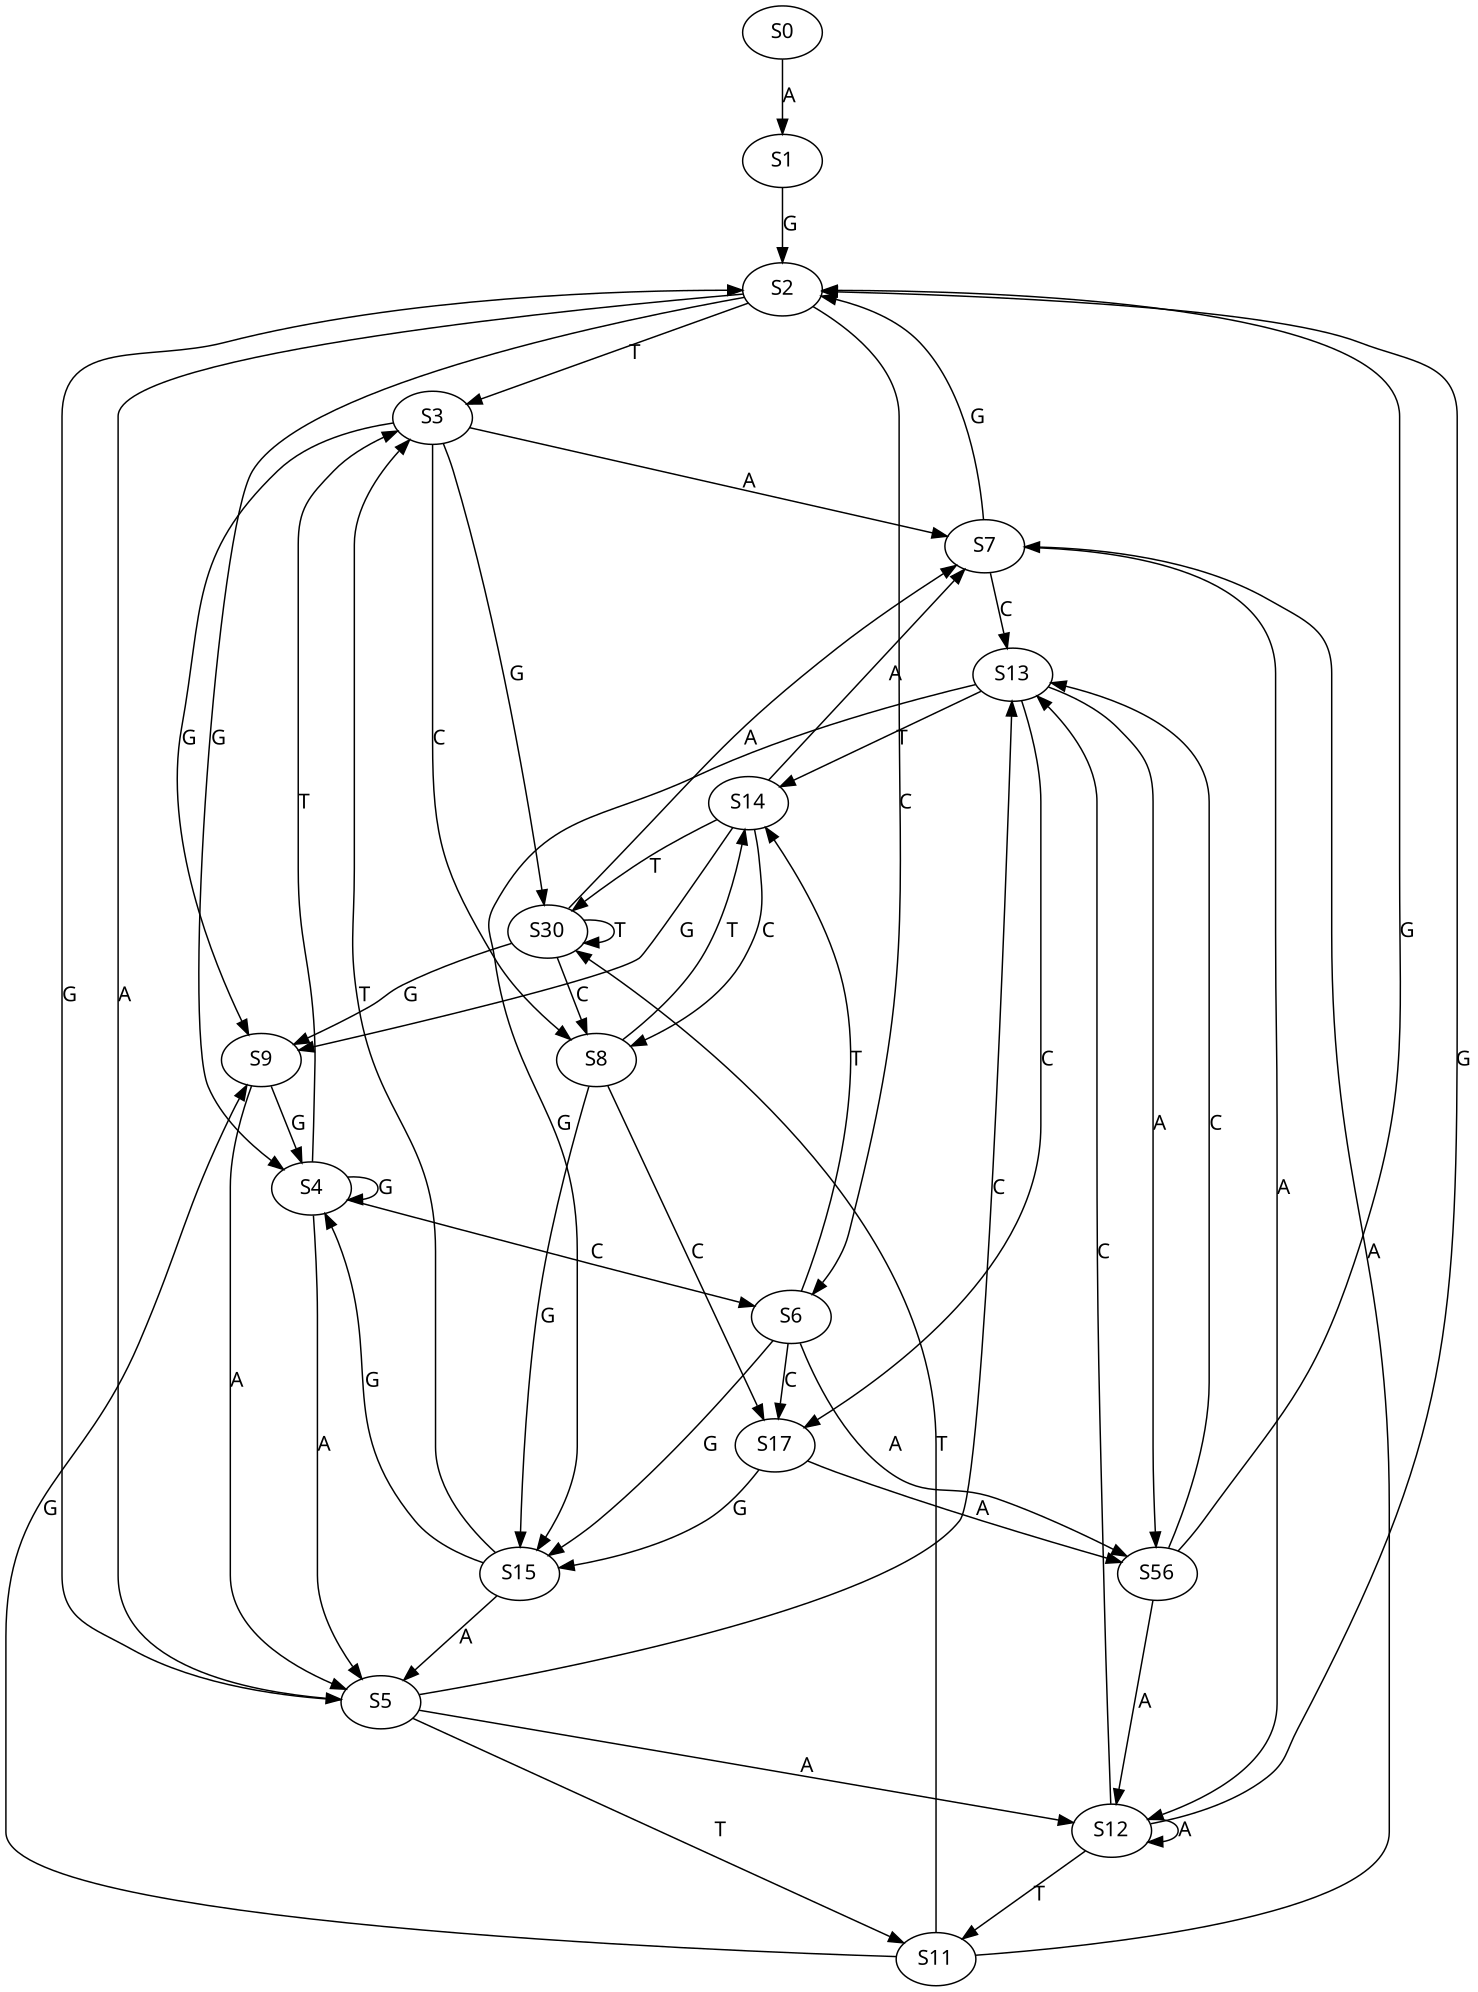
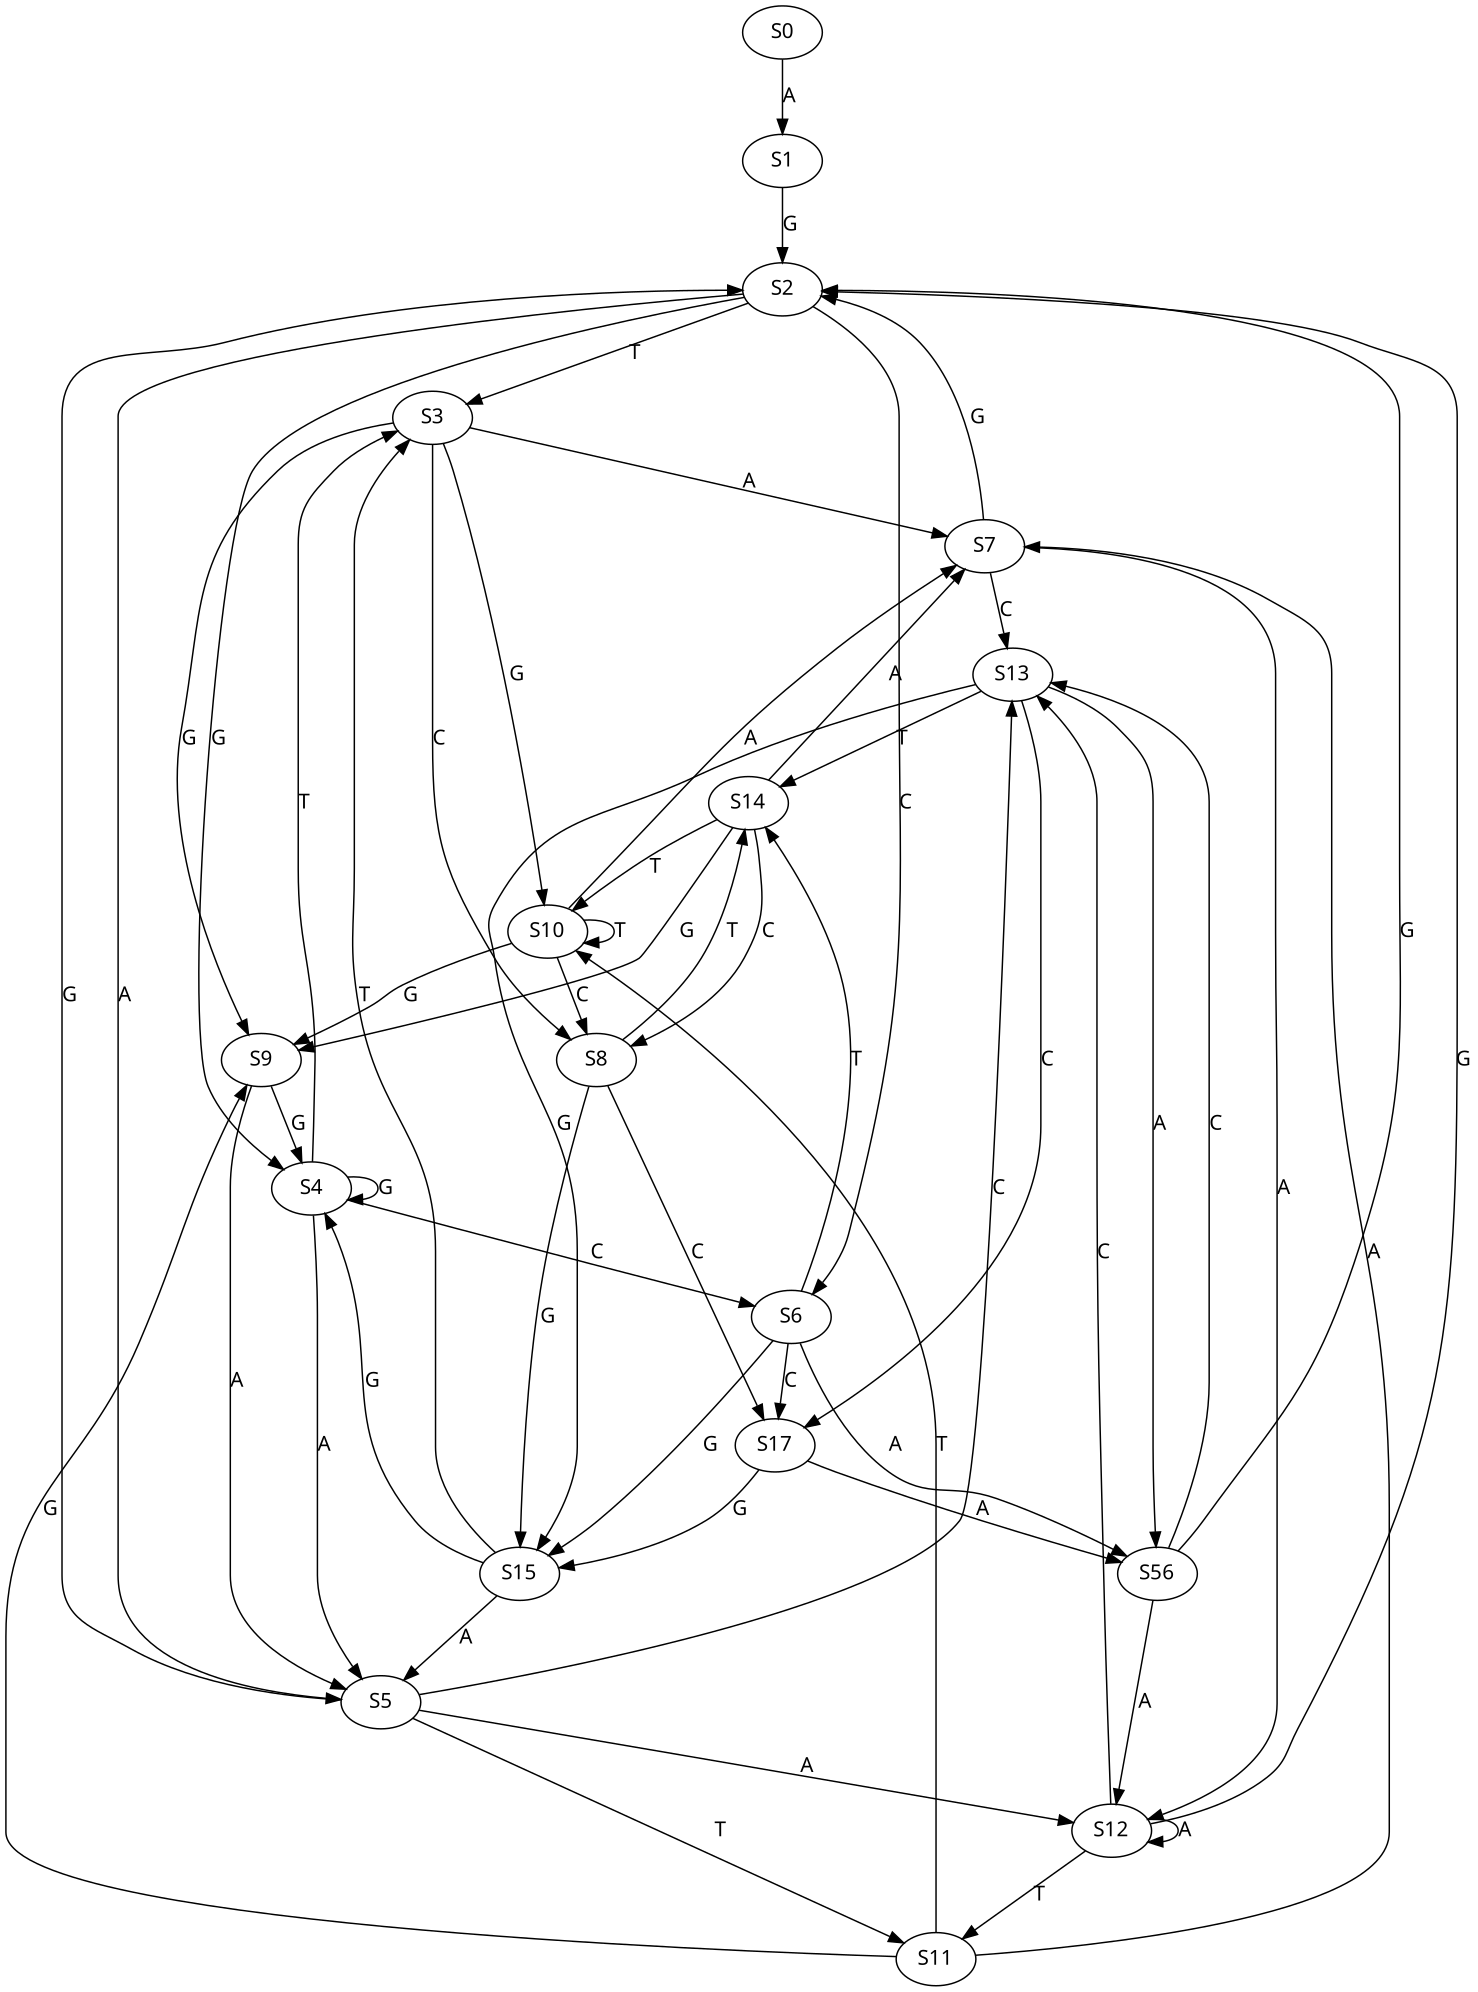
(548, 932) -> (548, 932)
